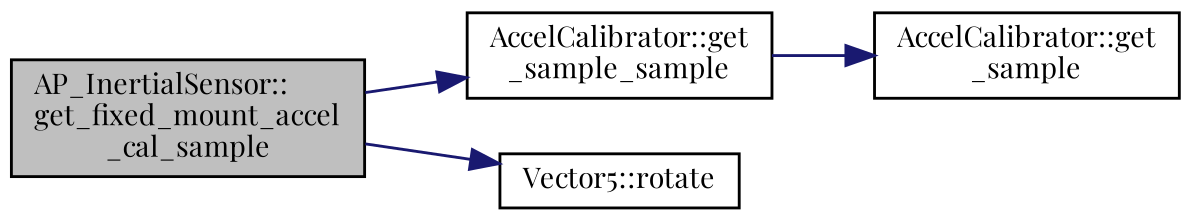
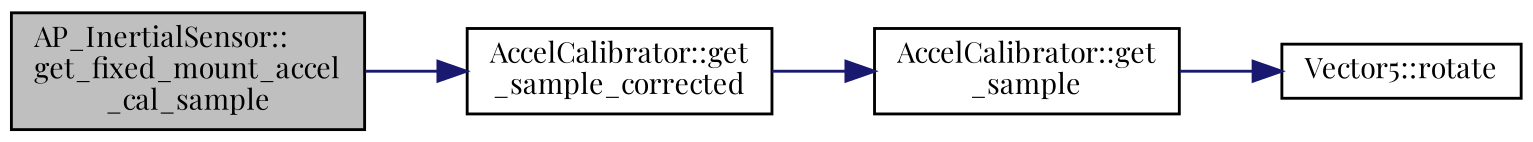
(620, 56) -> (620, 71)
(418, 152) -> (1216, 71)
